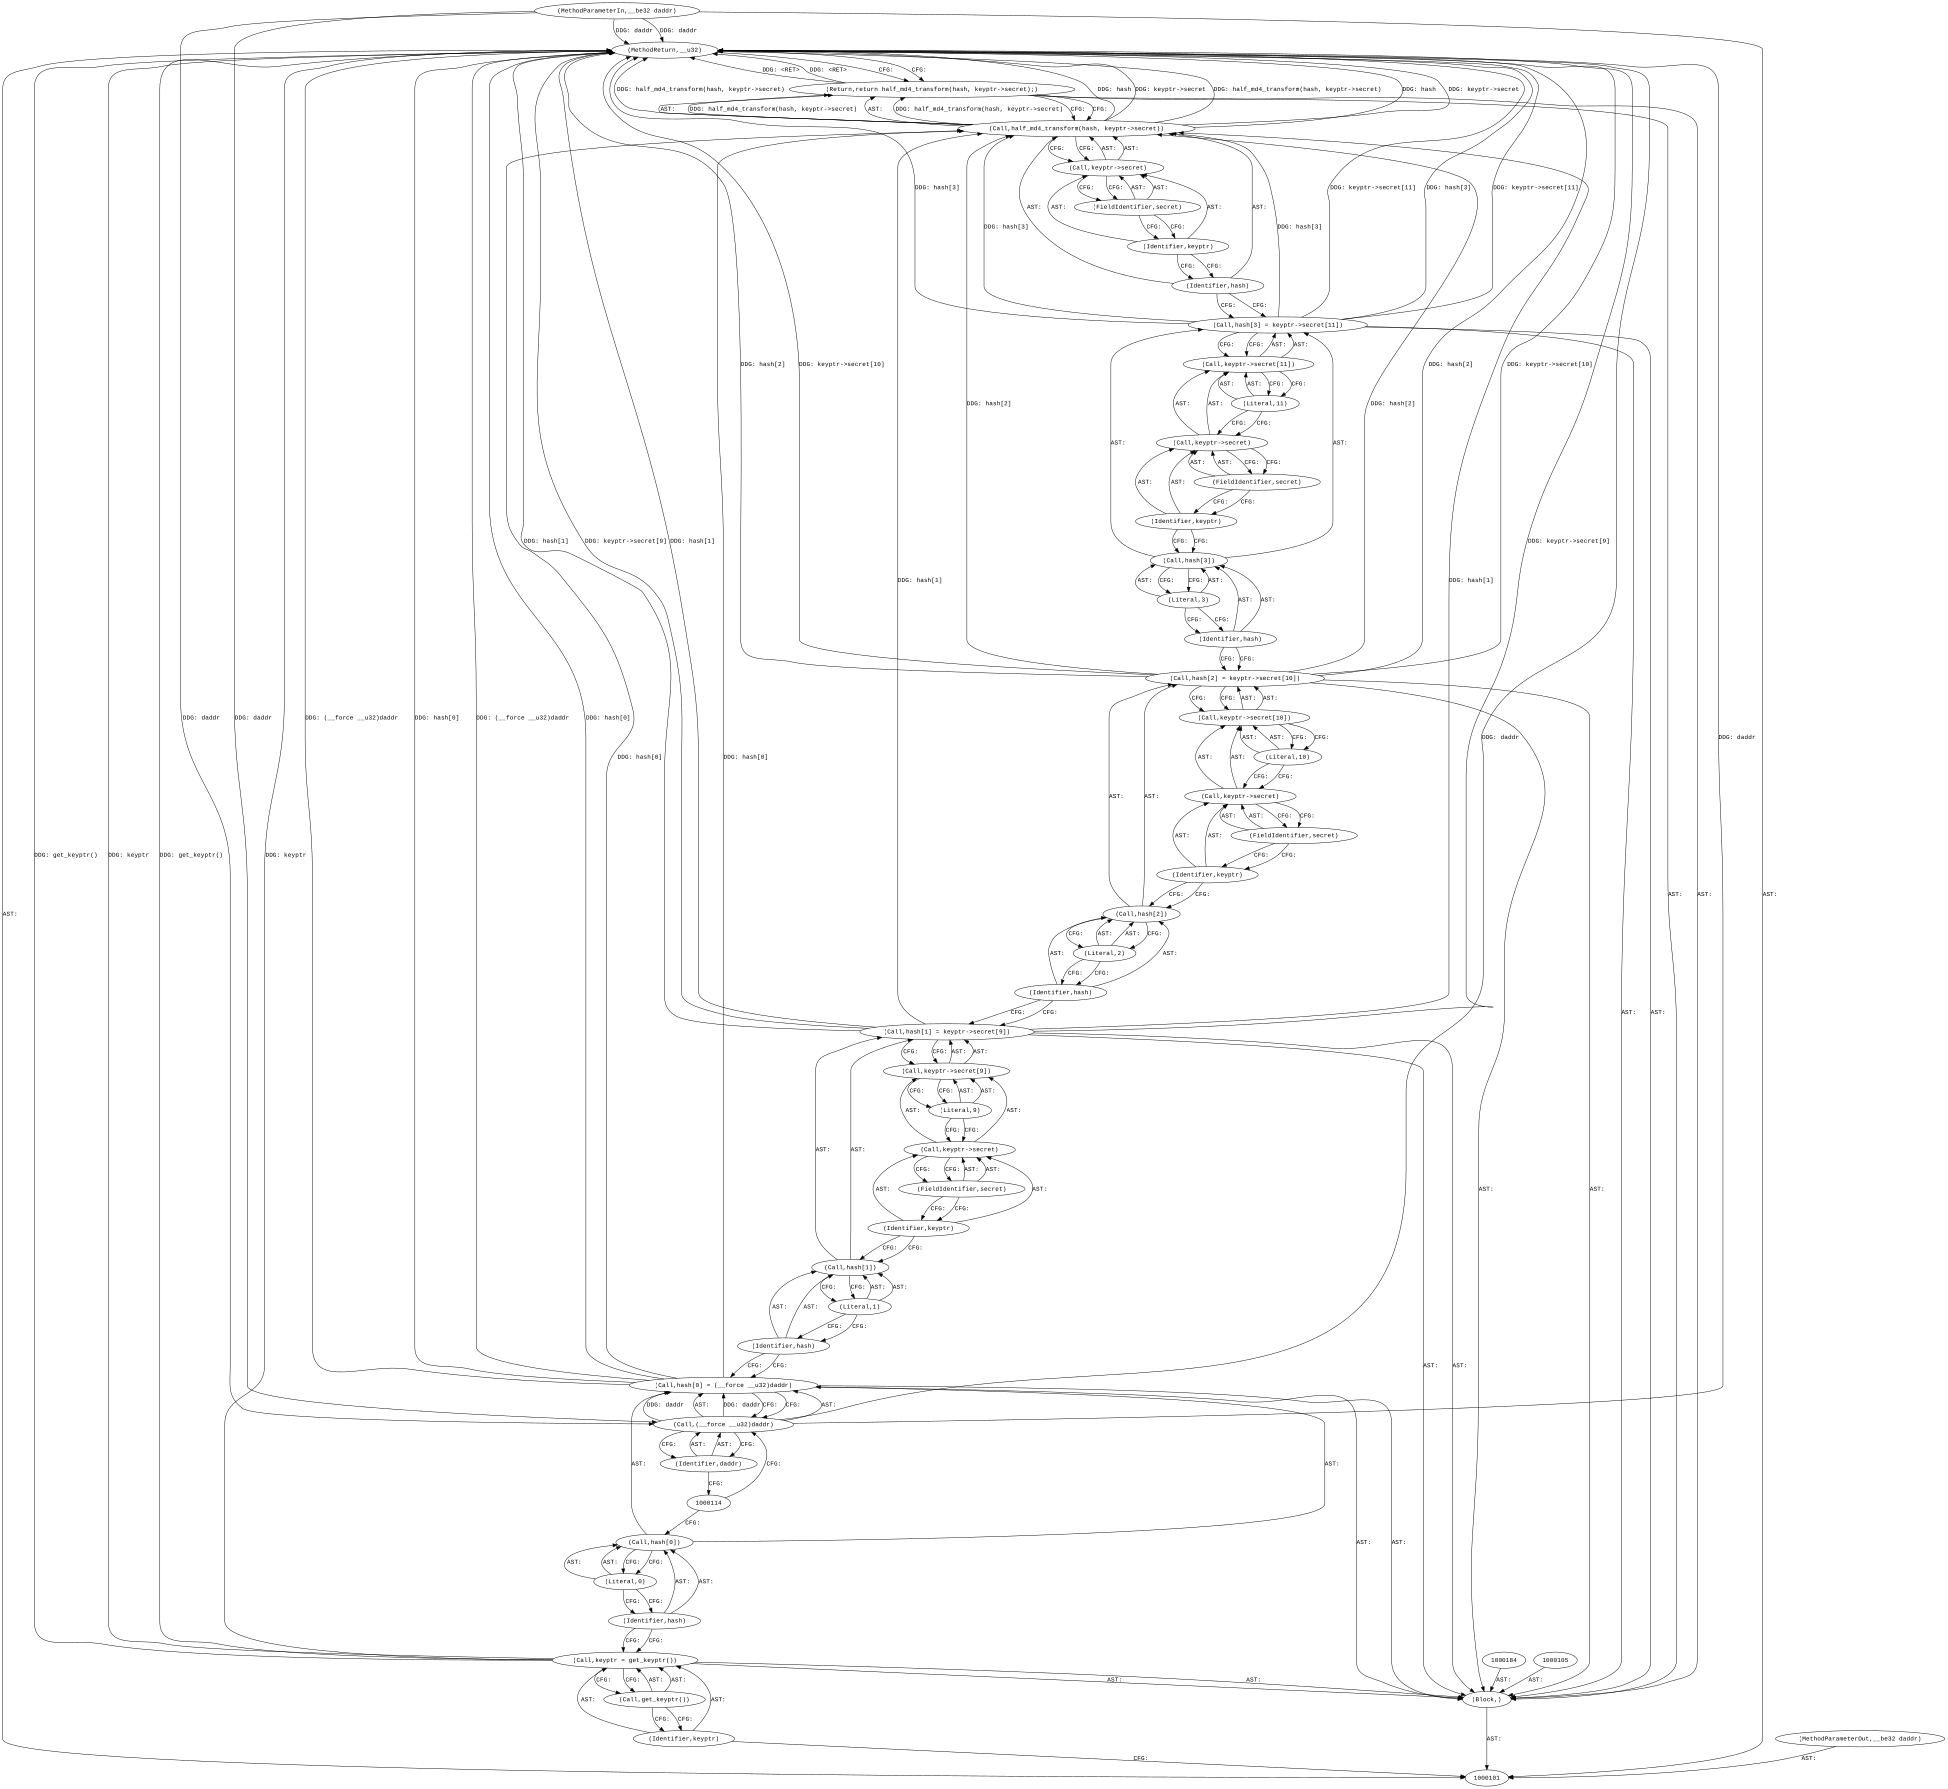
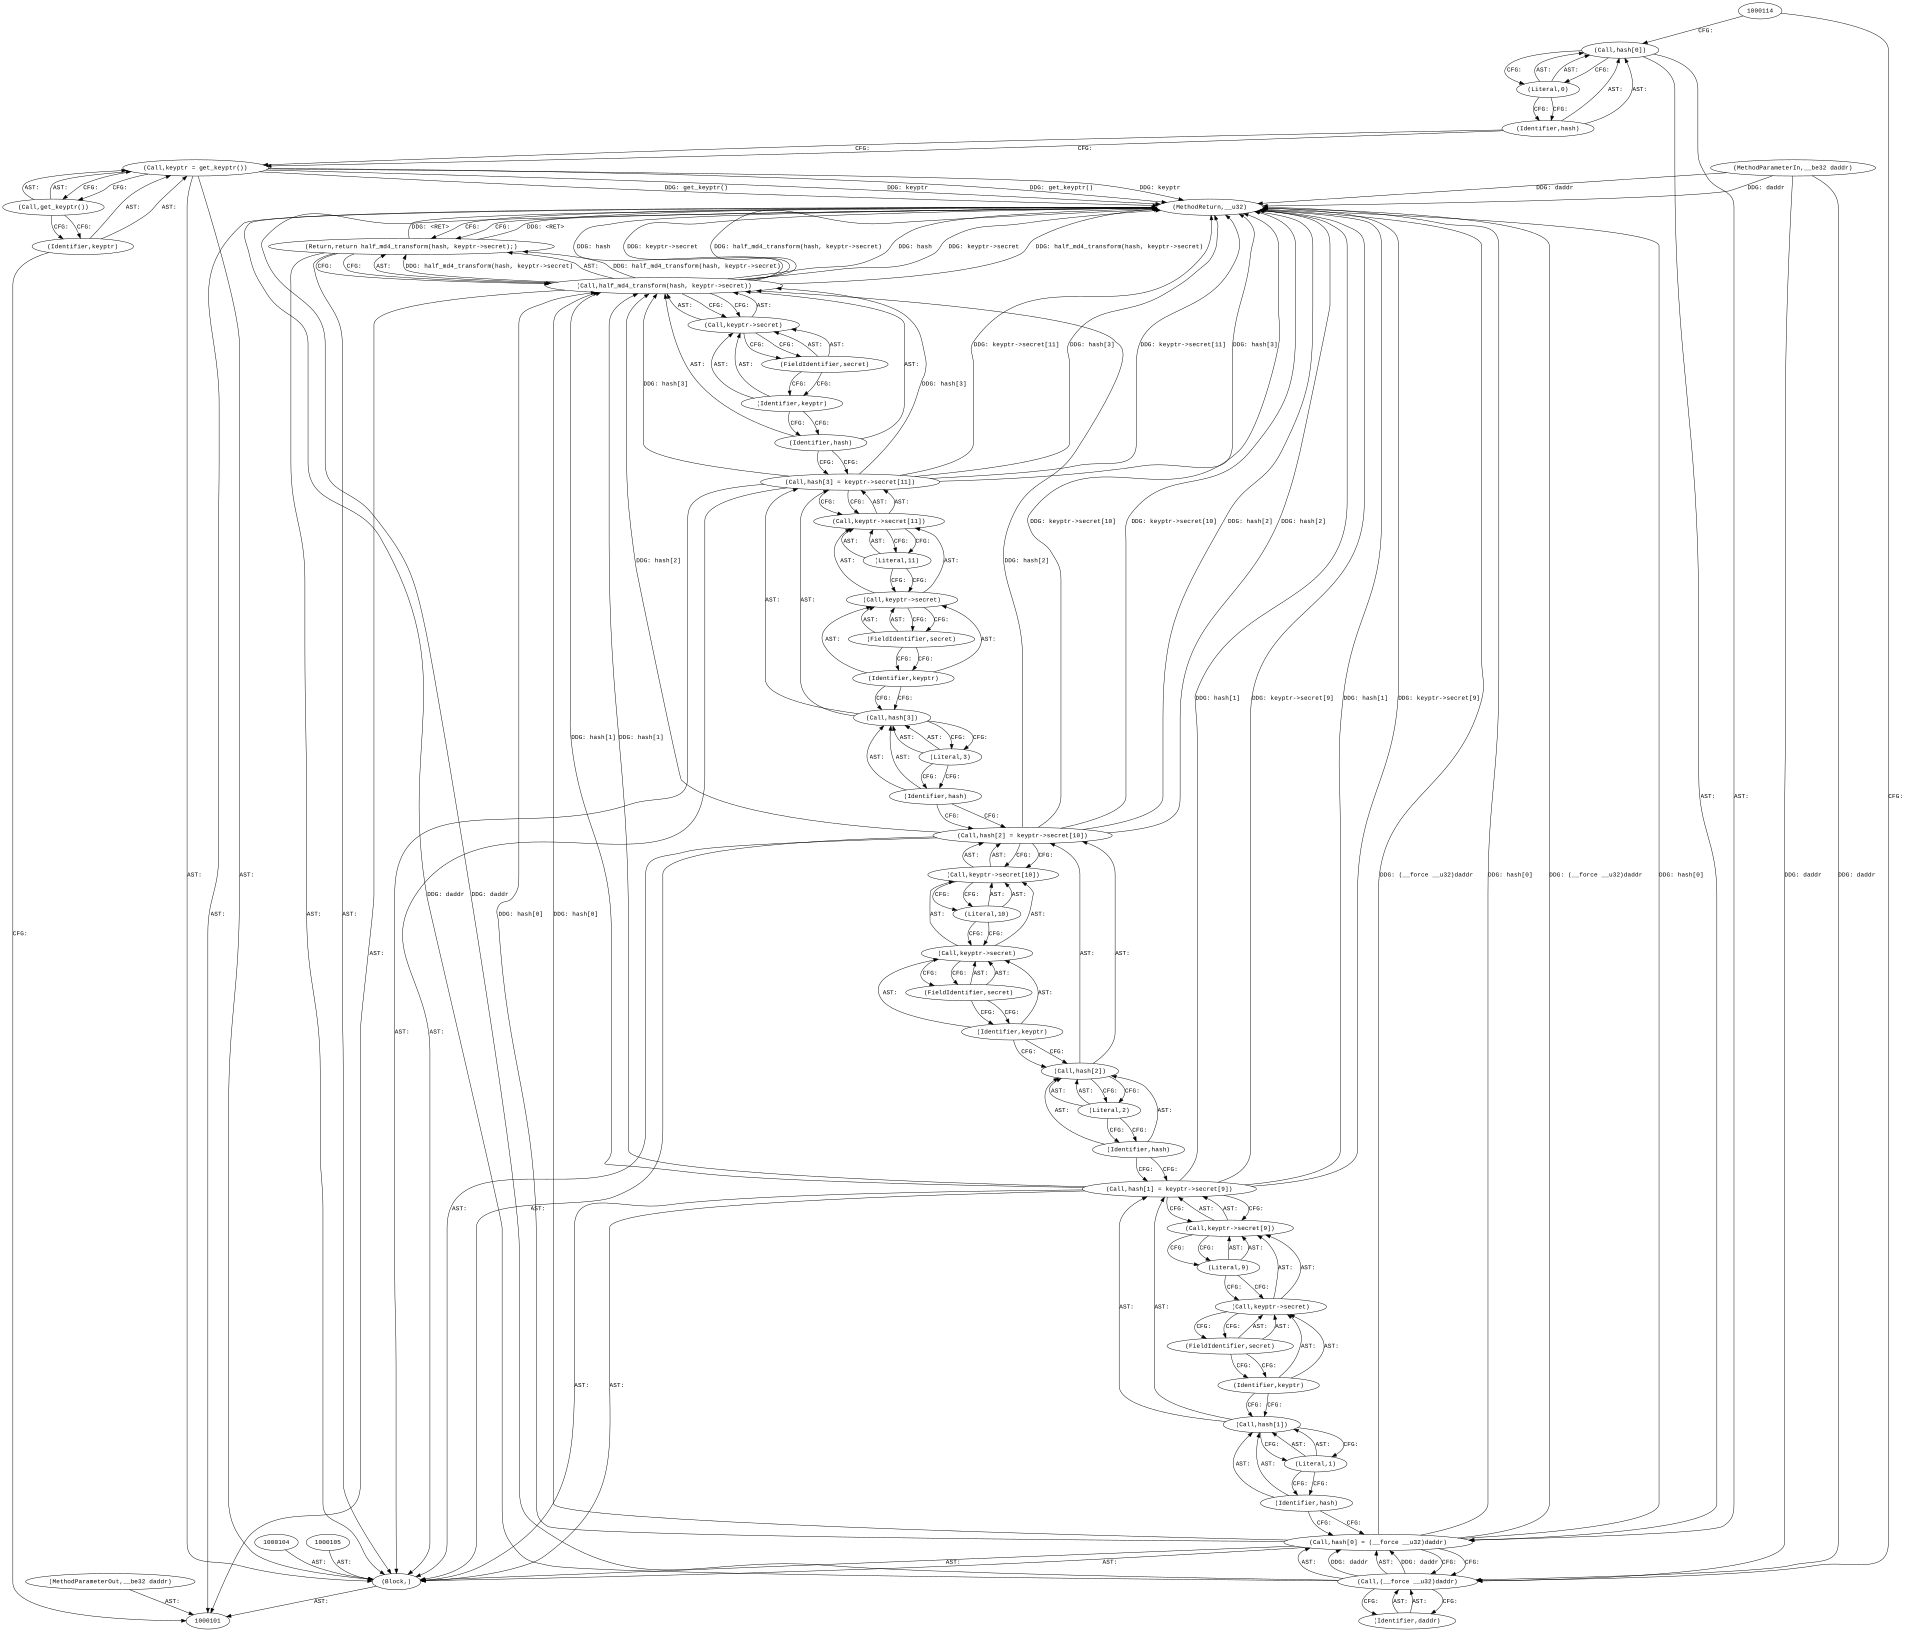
(1763, 490) -> (372, 914)
(709, 1481) -> none
(1504, 1660) -> (276, 1542)
